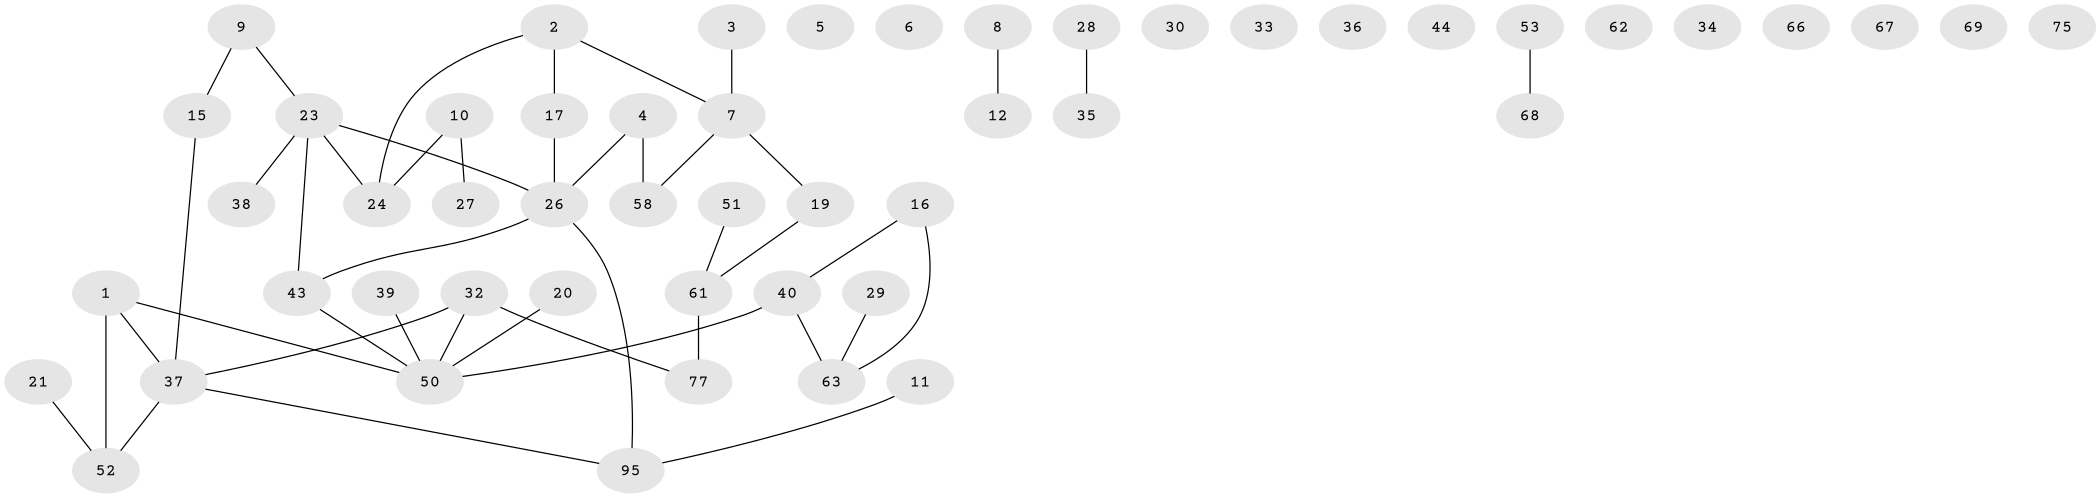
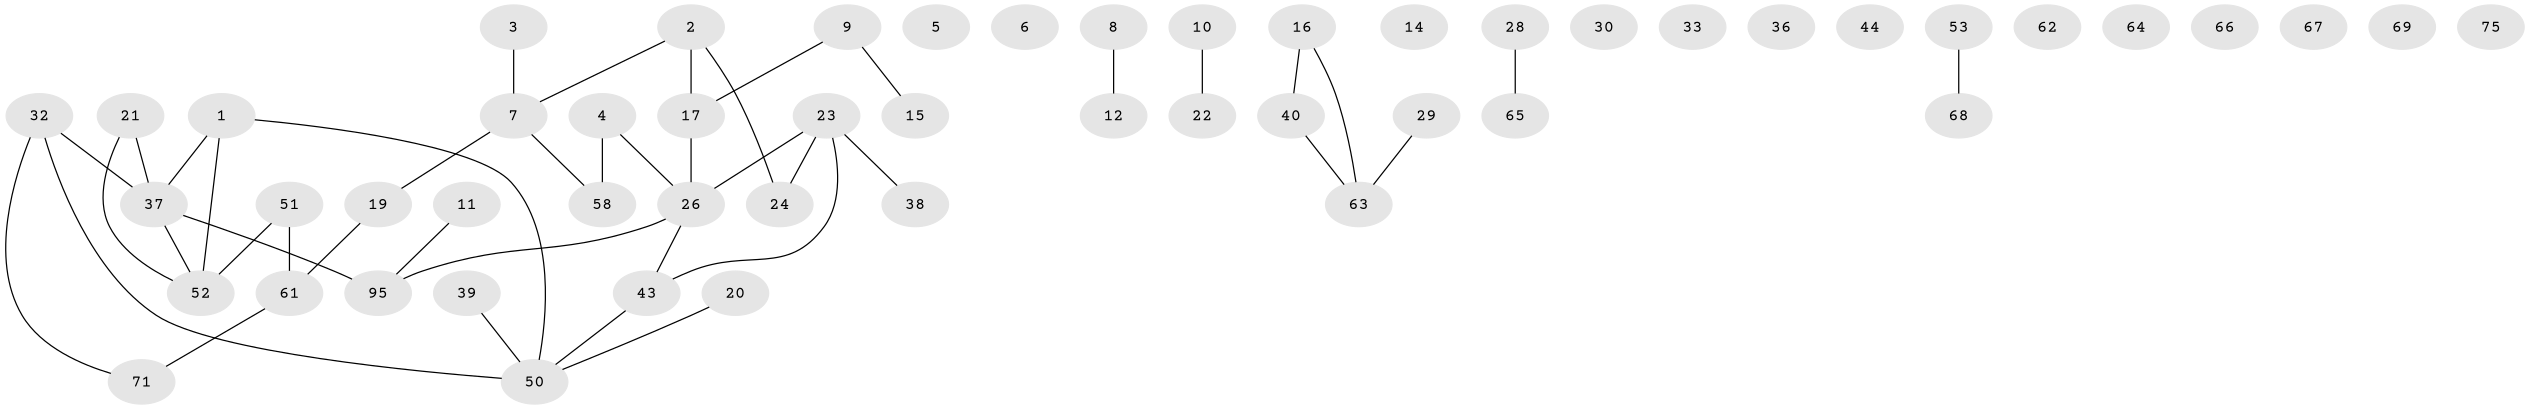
none -> (1414, 27)
(1707, 27) -> (2136, 27)
(275, 71) -> (769, 71)
(1087, 116) -> (1515, 116)
(418, 160) -> none
(466, 205) -> (1202, 116)
(185, 249) -> (142, 160)
none -> (245, 249)
(637, 345) -> none
(699, 382) -> (142, 382)
